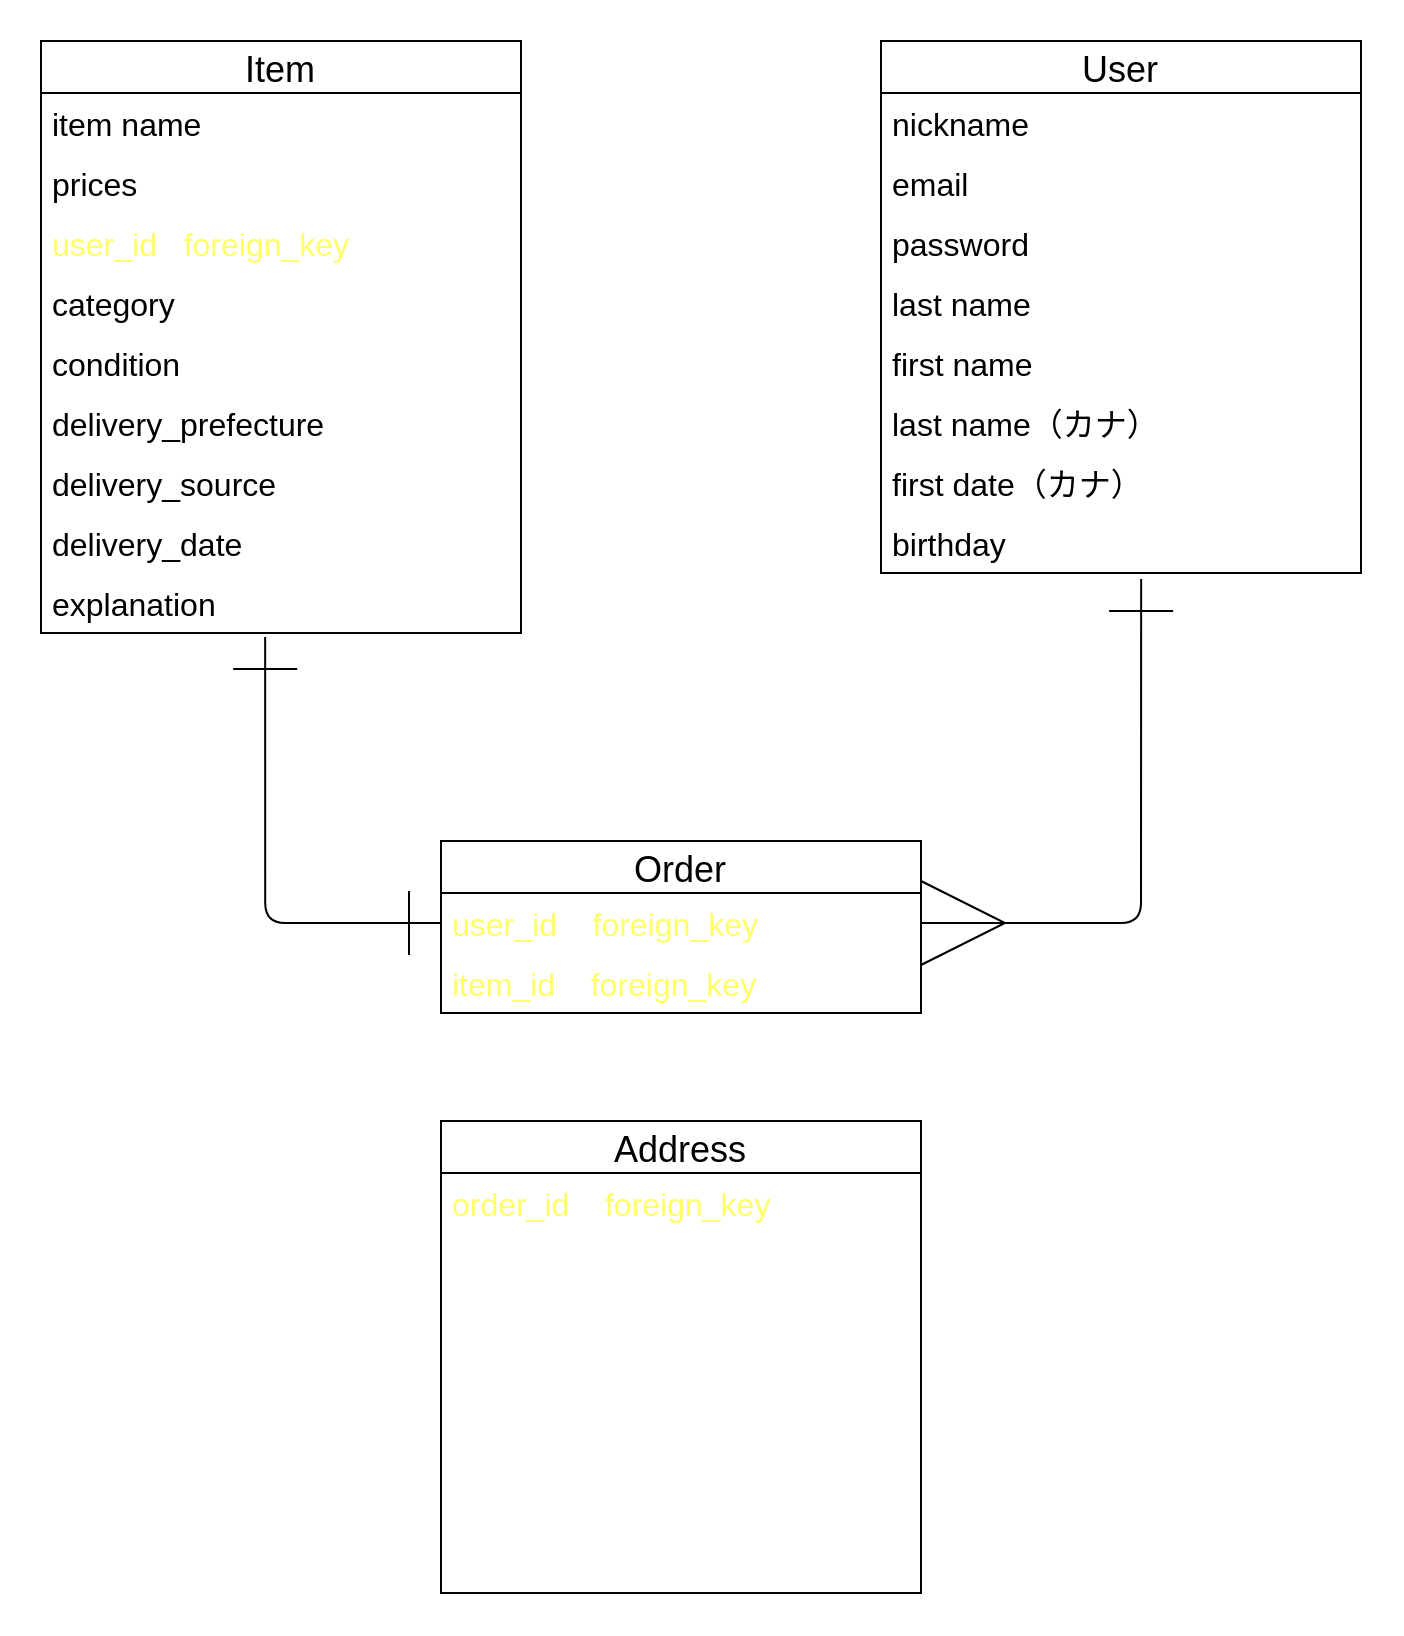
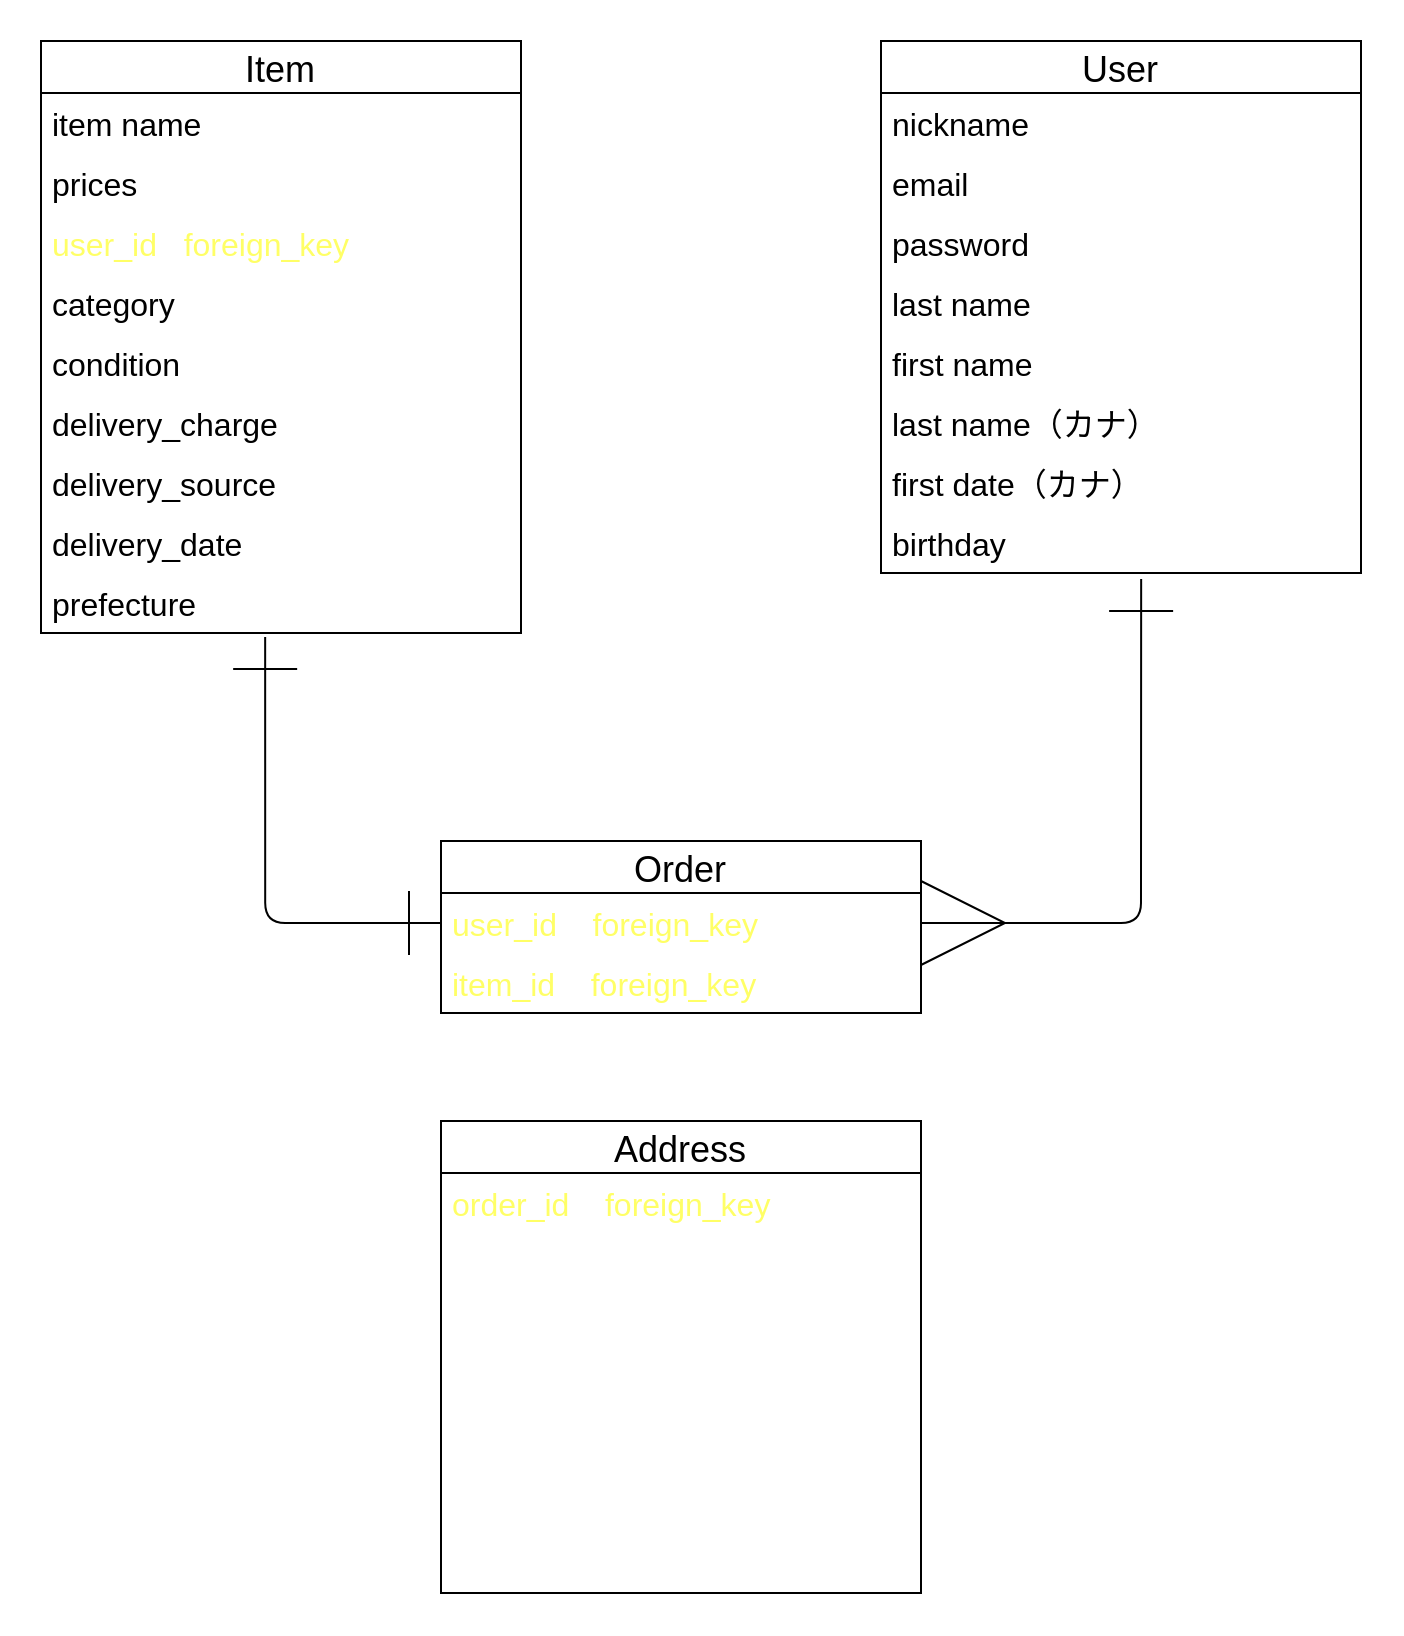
(214, 425) -> (178, 425)
(142, 605) -> (142, 605)
